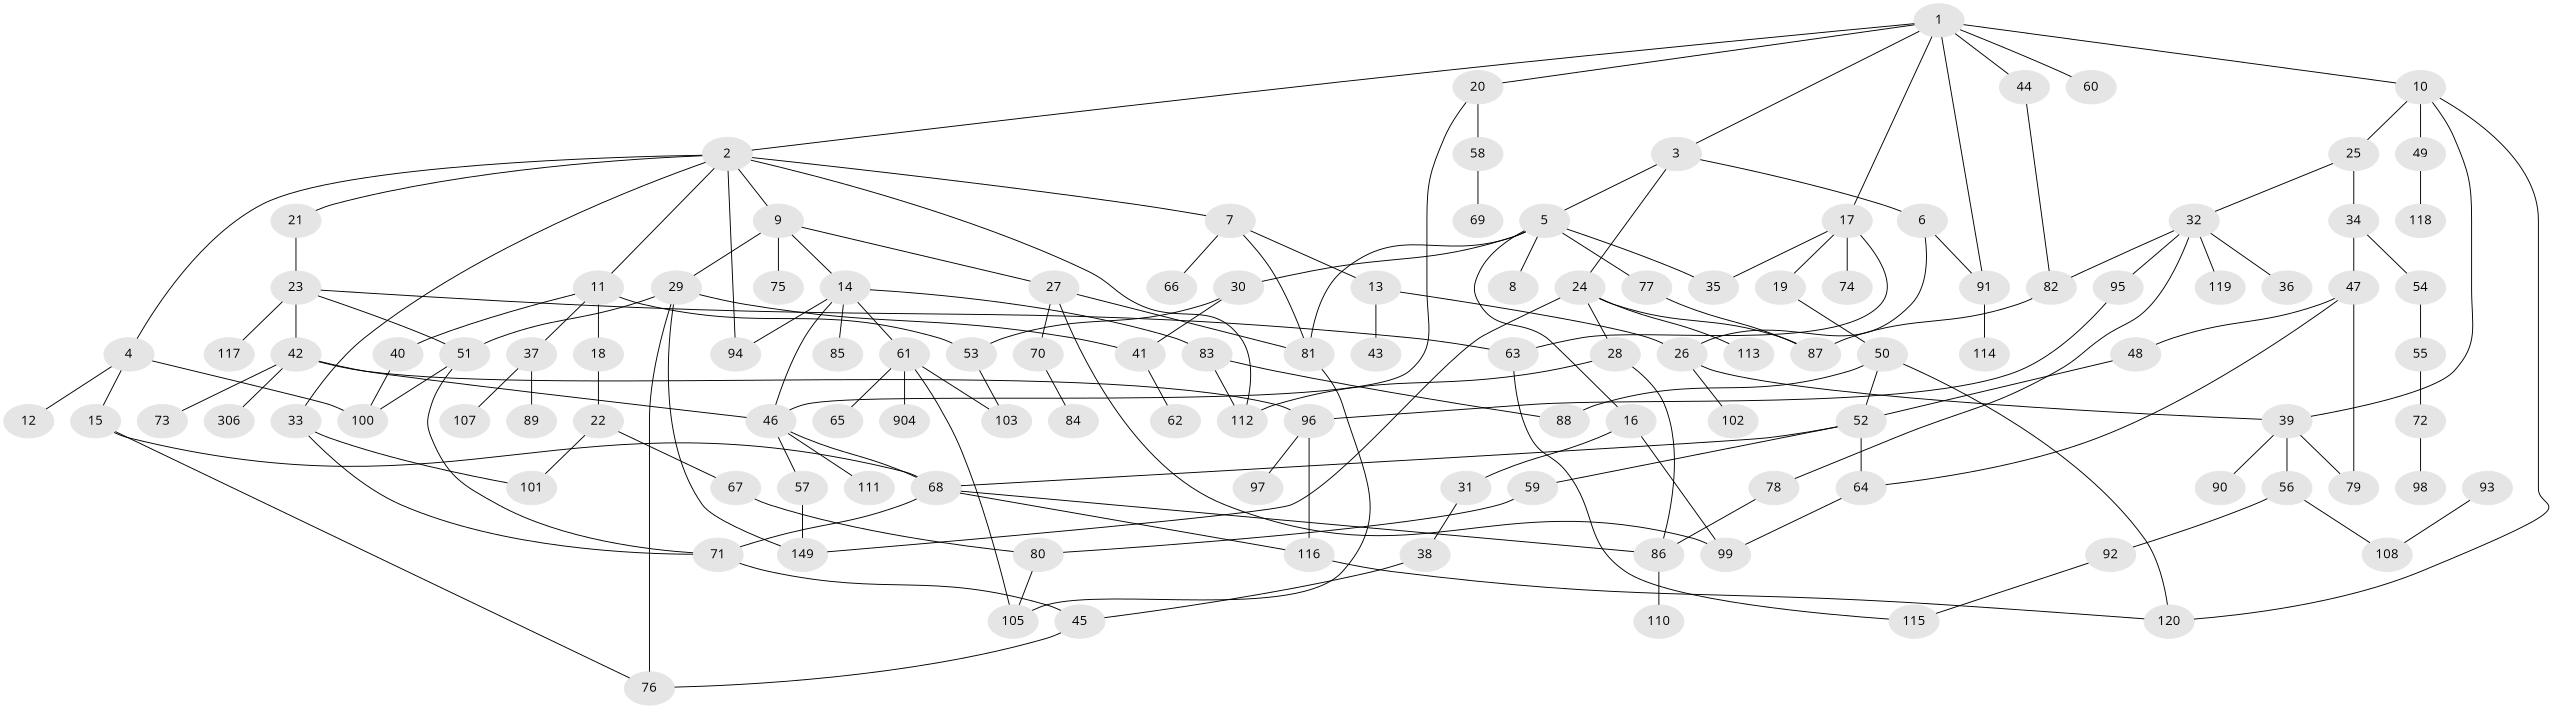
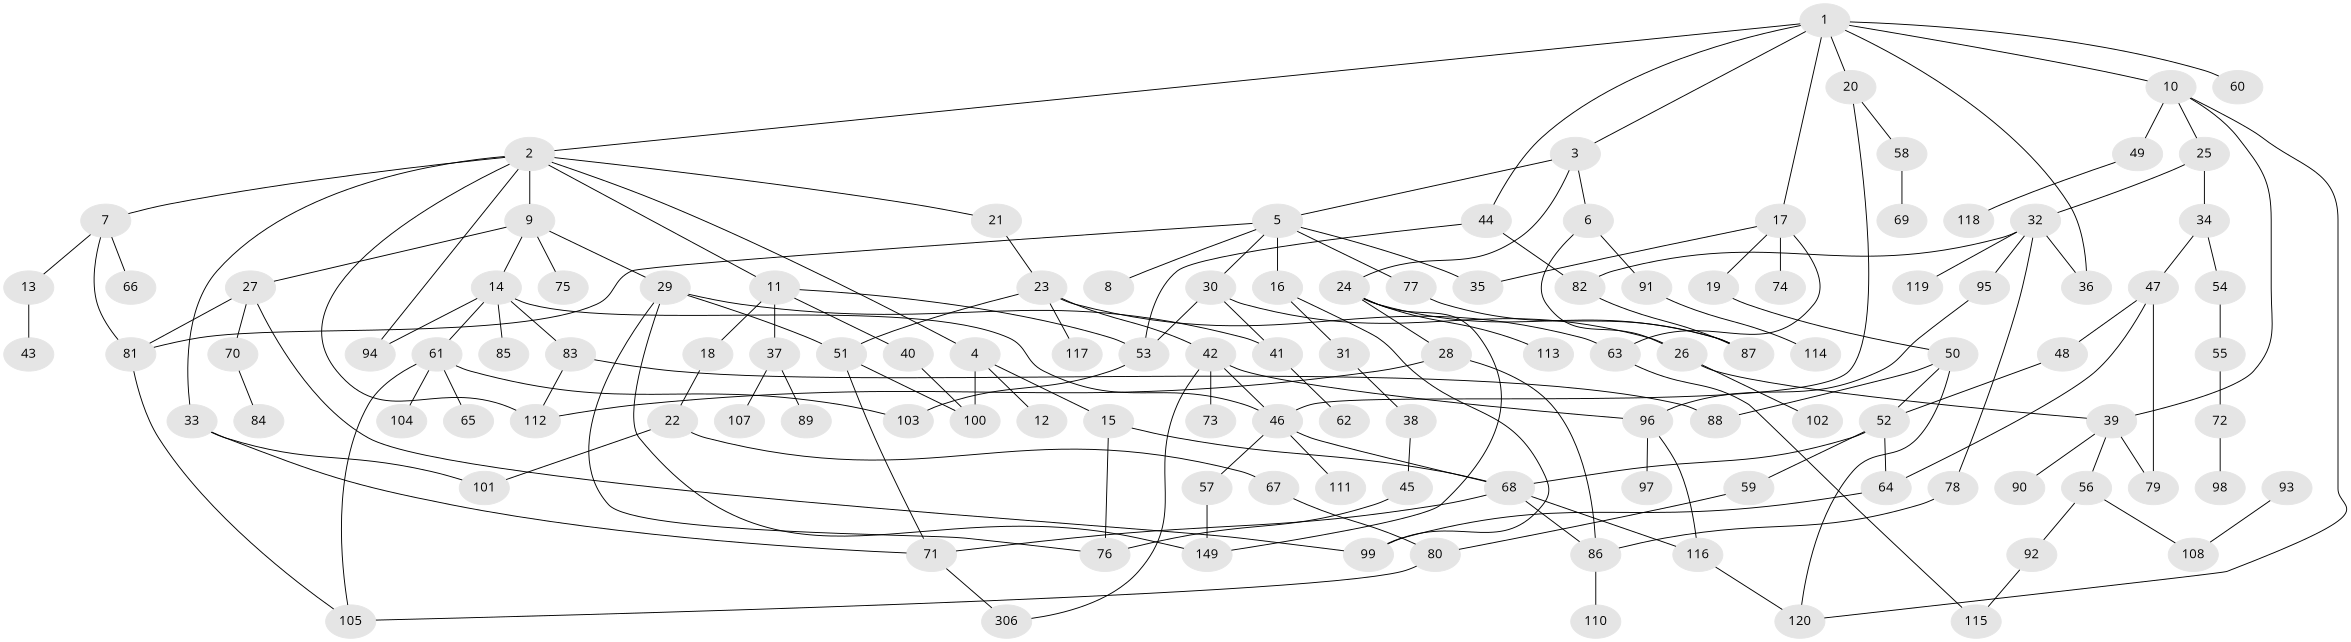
(1962, 154) -> (1996, 124)
none -> (1290, 246)
(1539, 314) -> (1414, 323)
(905, 421) -> (402, 421)
(901, 585) -> (969, 588)
